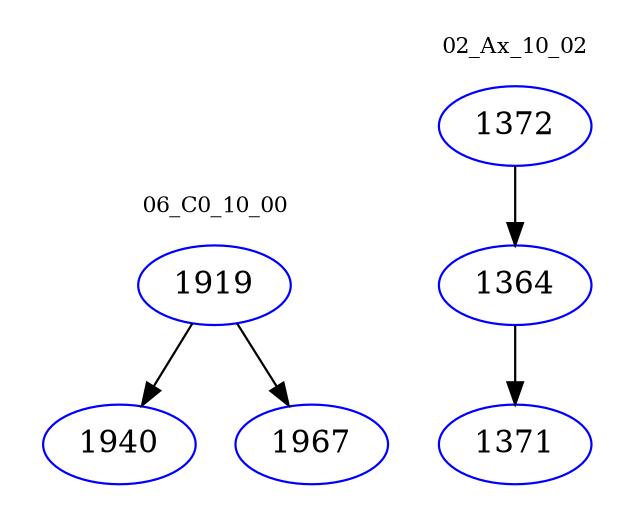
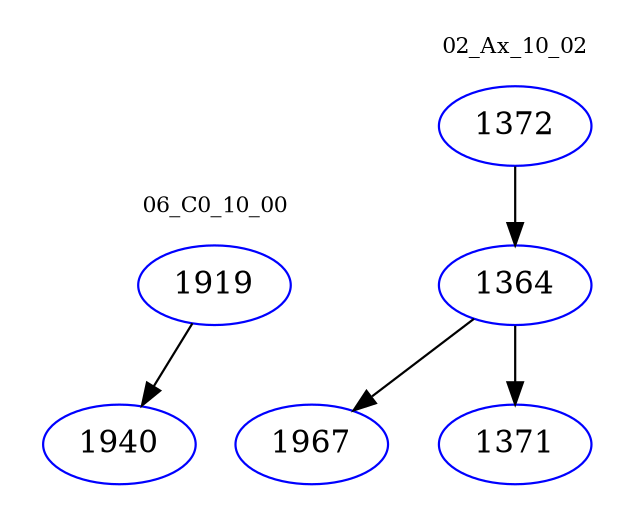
(257, 355) -> (436, 348)
